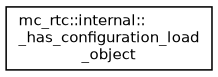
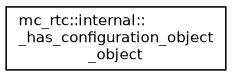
(109, 38) -> (116, 38)
